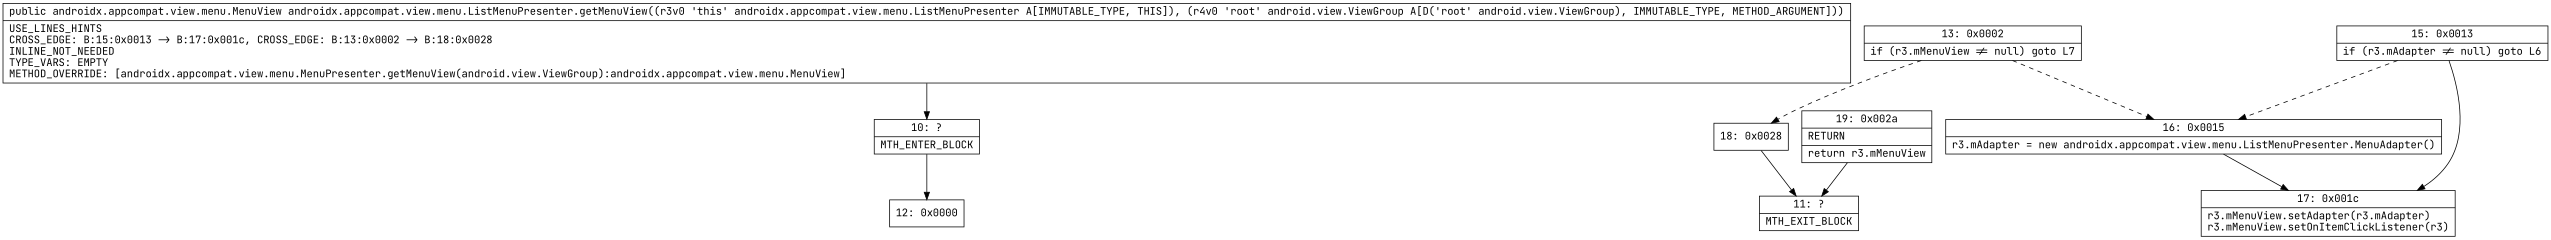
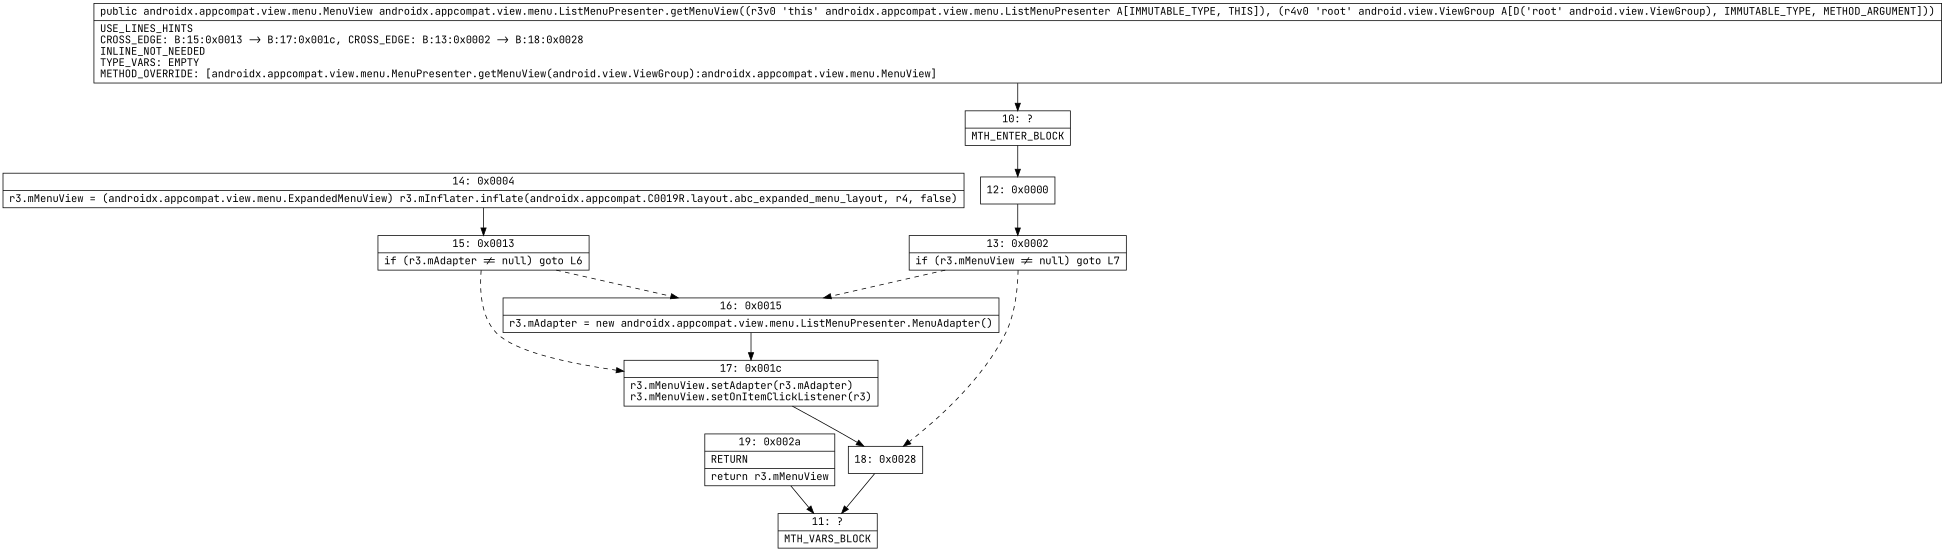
(2459, 129) -> (522, 348)
none -> (484, 190)
none -> (1018, 216)
(1809, 222) -> (828, 539)
none -> (825, 424)
